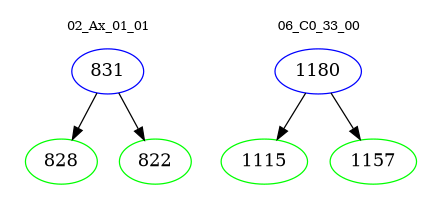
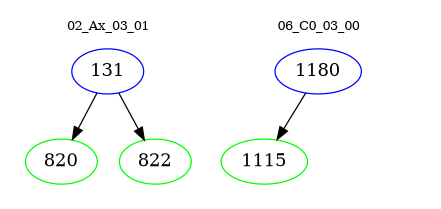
(108, 27) -> (108, 27)
(319, 27) -> (319, 27)
(108, 71) -> (108, 71)
(61, 162) -> (61, 162)
(373, 162) -> none
